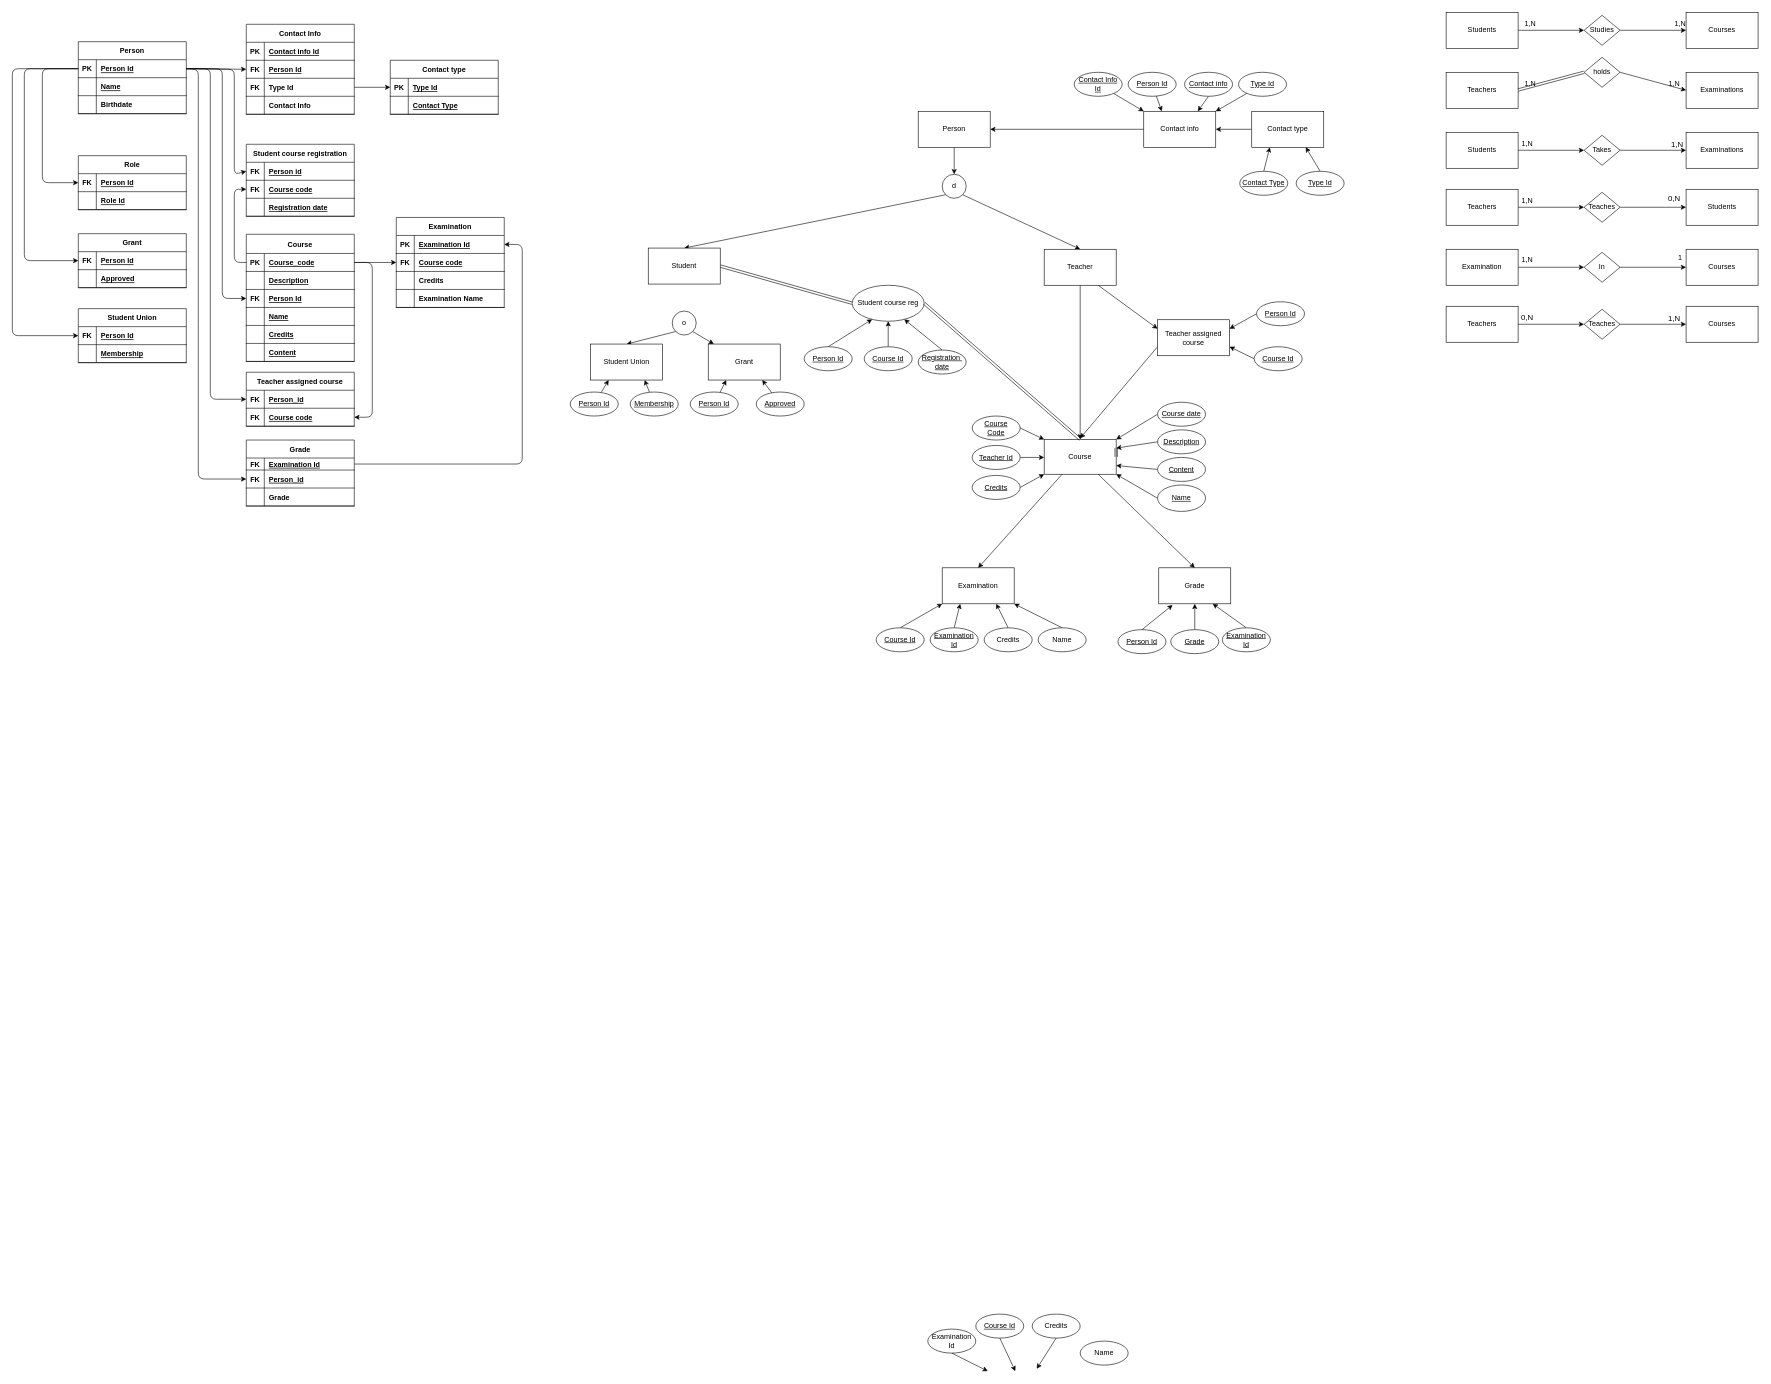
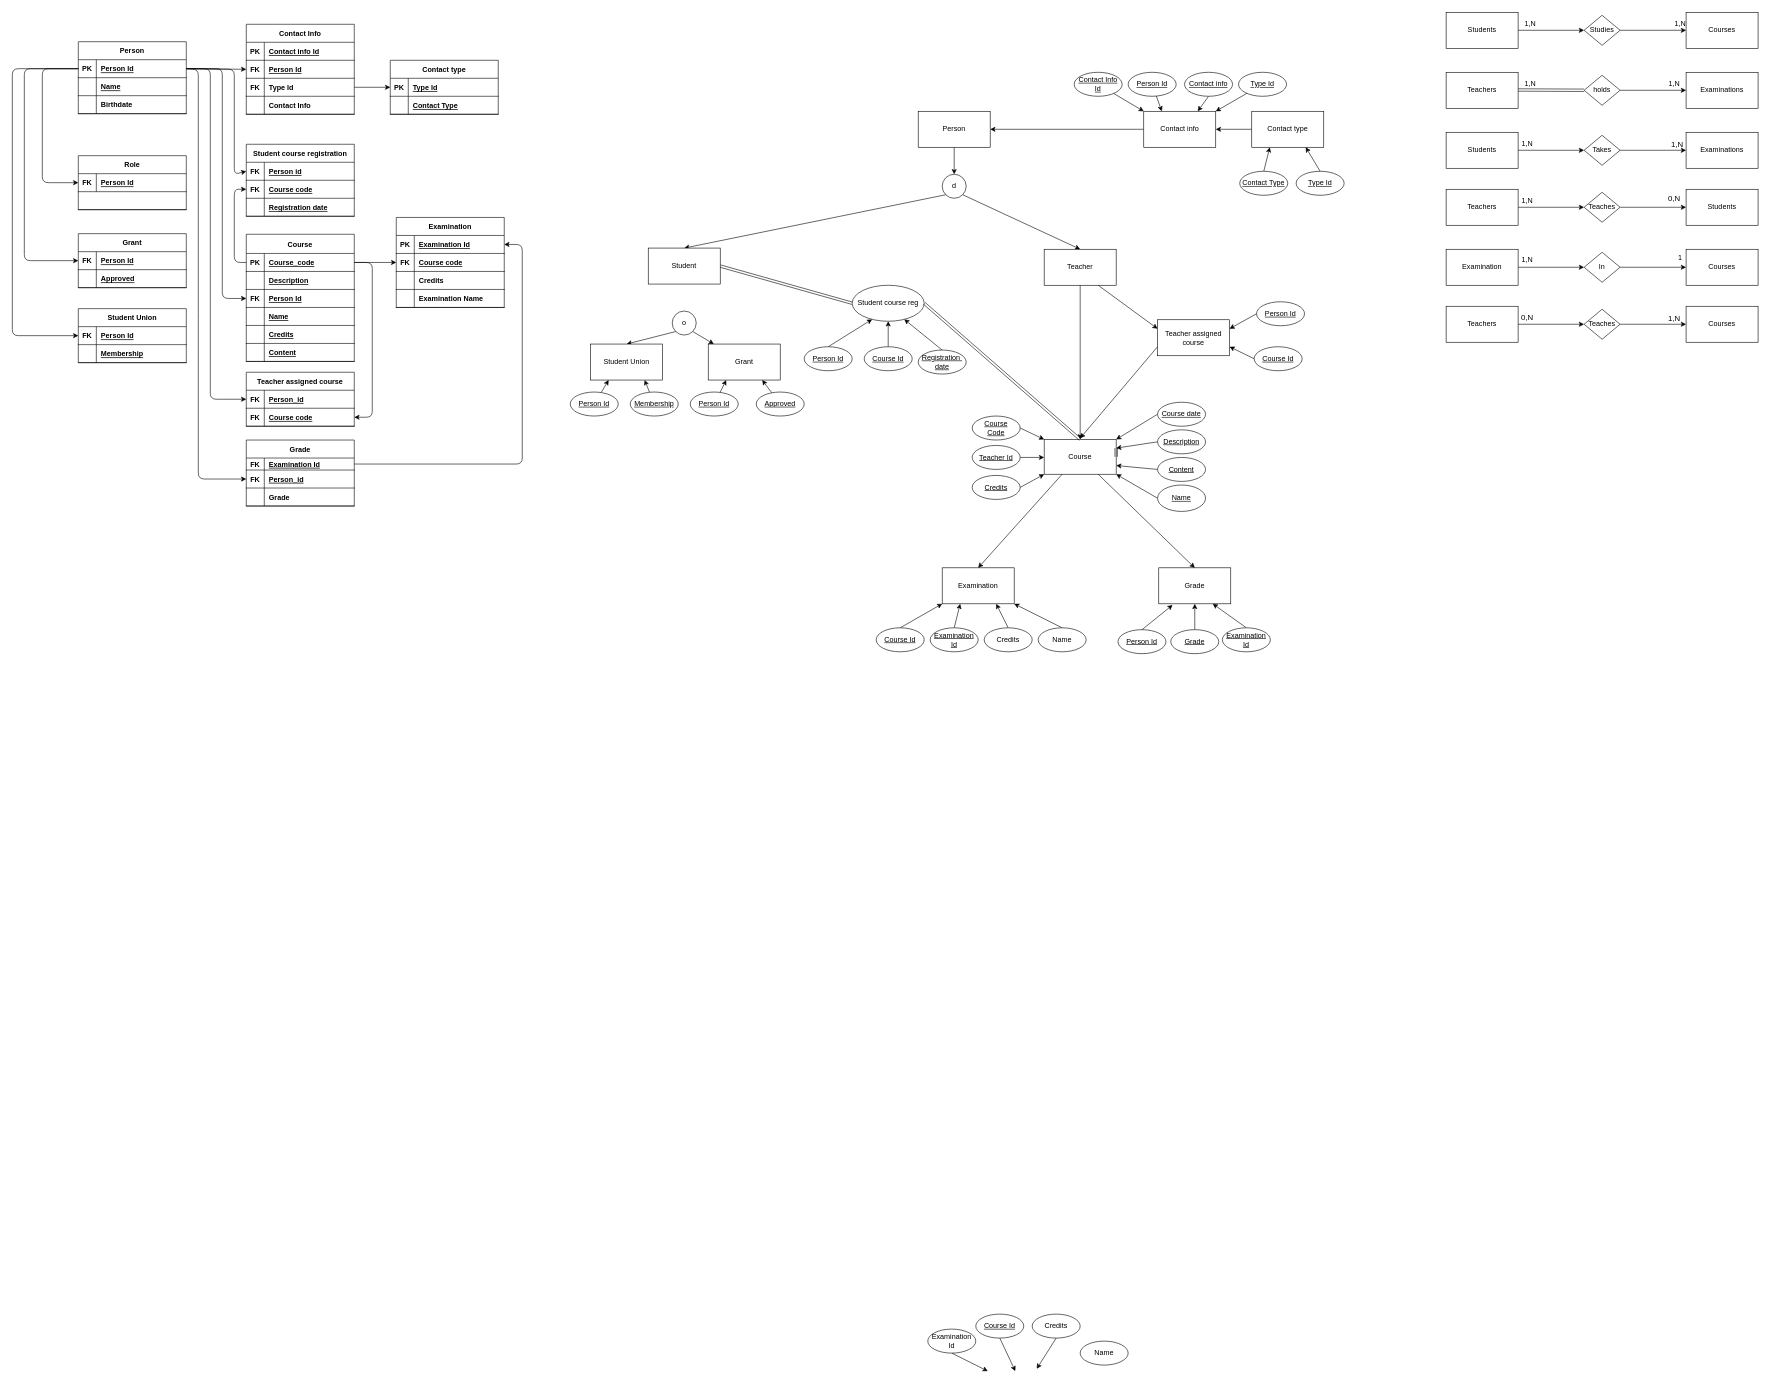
(1602, 72) -> (1602, 90)
(141, 201) -> none
